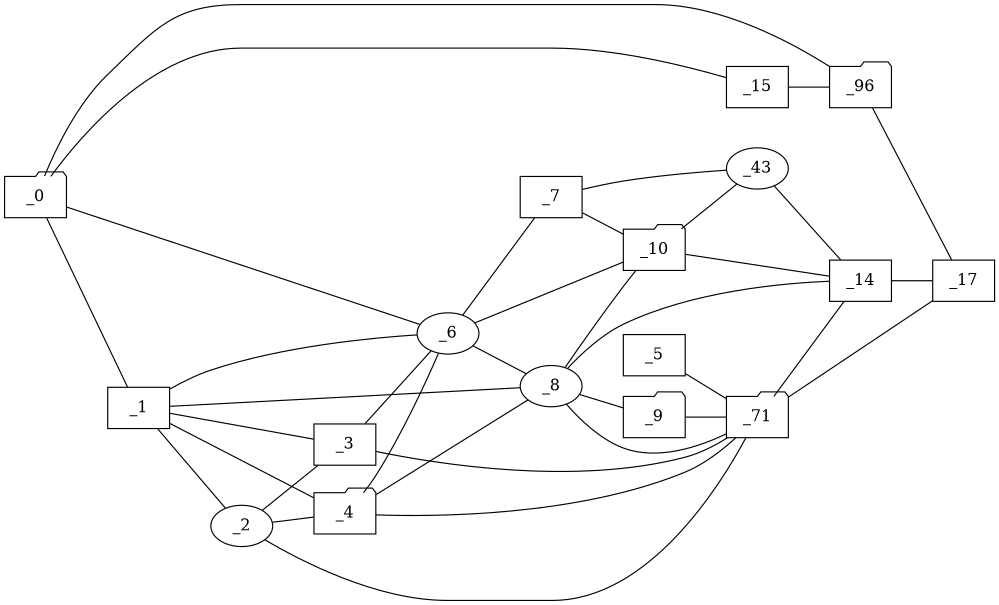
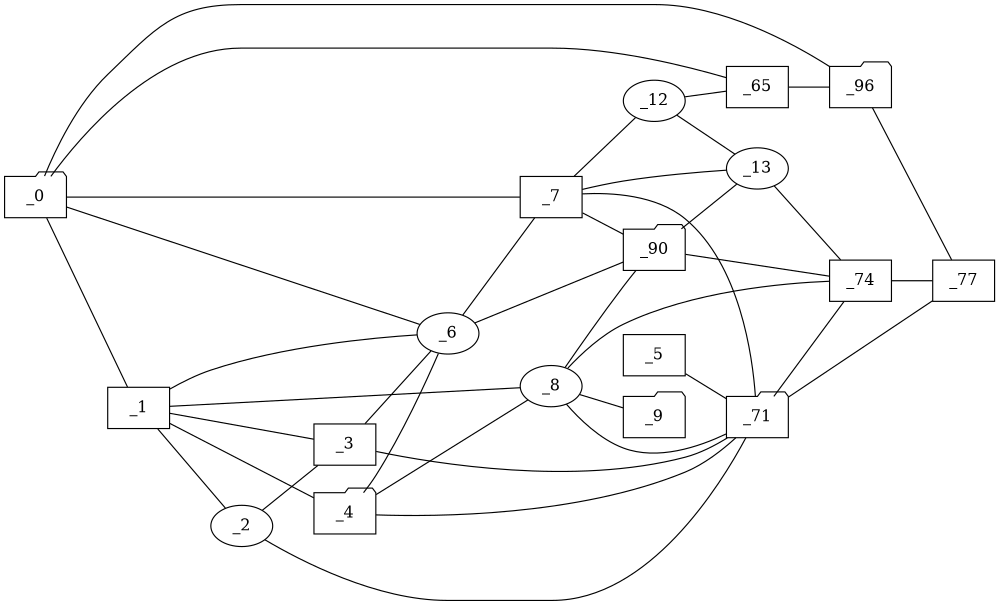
(757, 87) -> (757, 87)
none -> (654, 101)
(757, 168) -> (757, 168)
none -> (293, 197)
(654, 250) -> (654, 250)
(861, 281) -> (861, 281)
(964, 281) -> (964, 281)
(500, 360) -> none
(706, 417) -> (709, 246)
(293, 520) -> none
